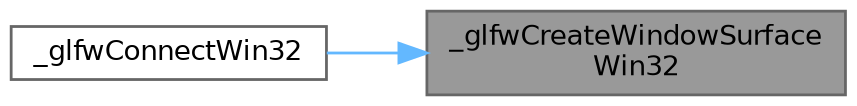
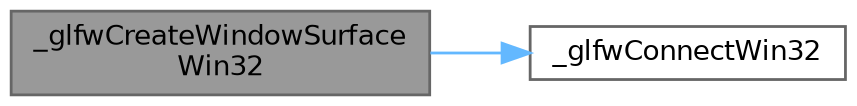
(363, 53) -> (466, 53)
